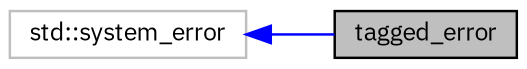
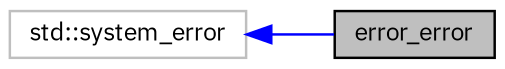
(426, 34) -> (415, 34)
